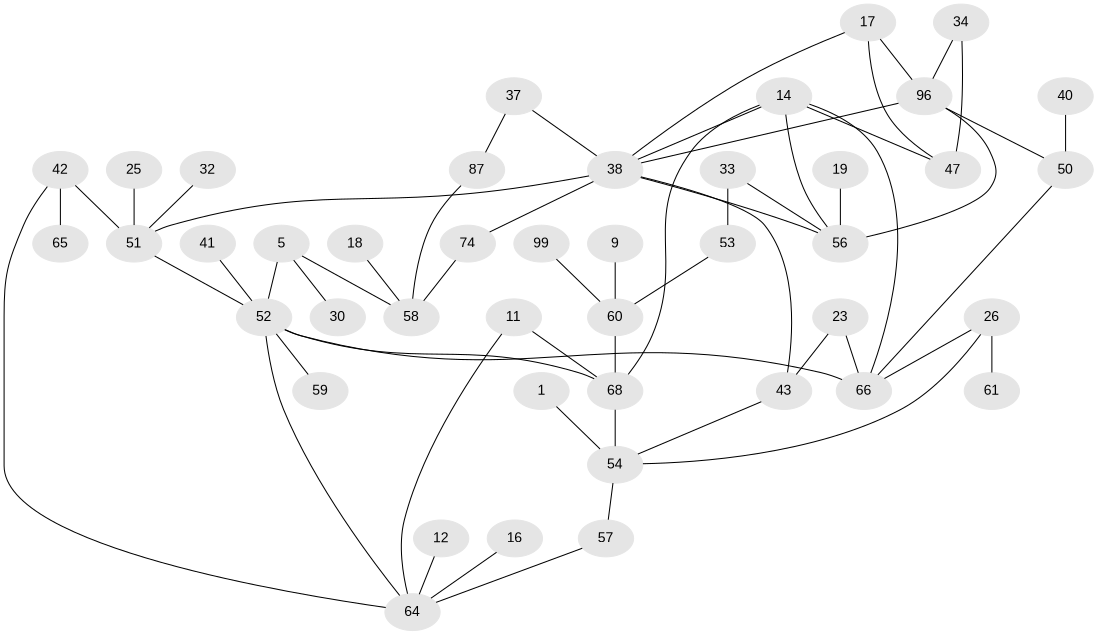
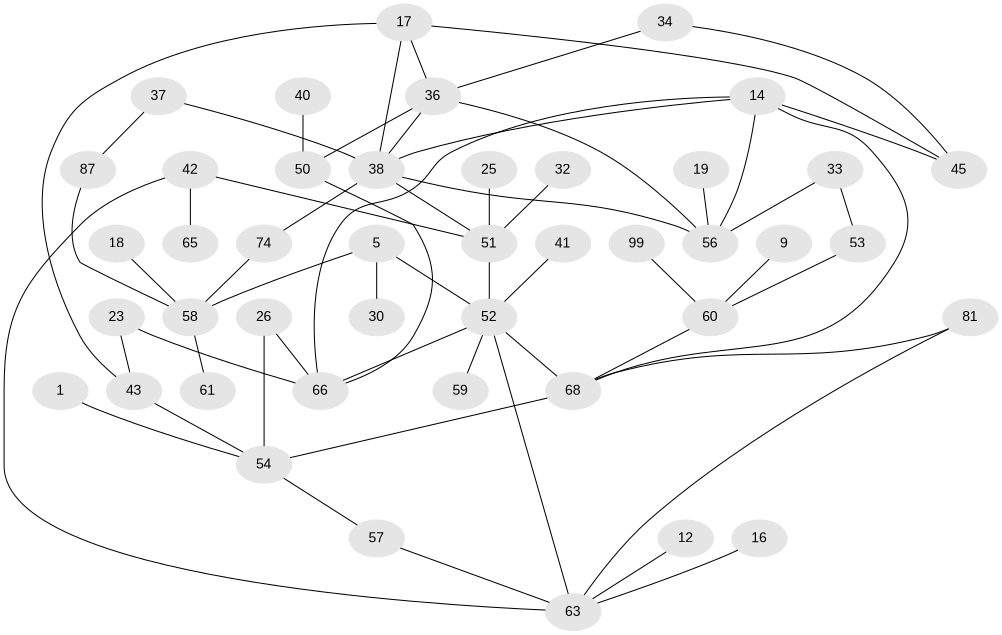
(924, 96) -> (433, 96)
(953, 170) -> (959, 170)
(770, 233) -> (84, 102)
(514, 317) -> (970, 317)
(992, 354) -> (200, 359)
(413, 612) -> (573, 612)
